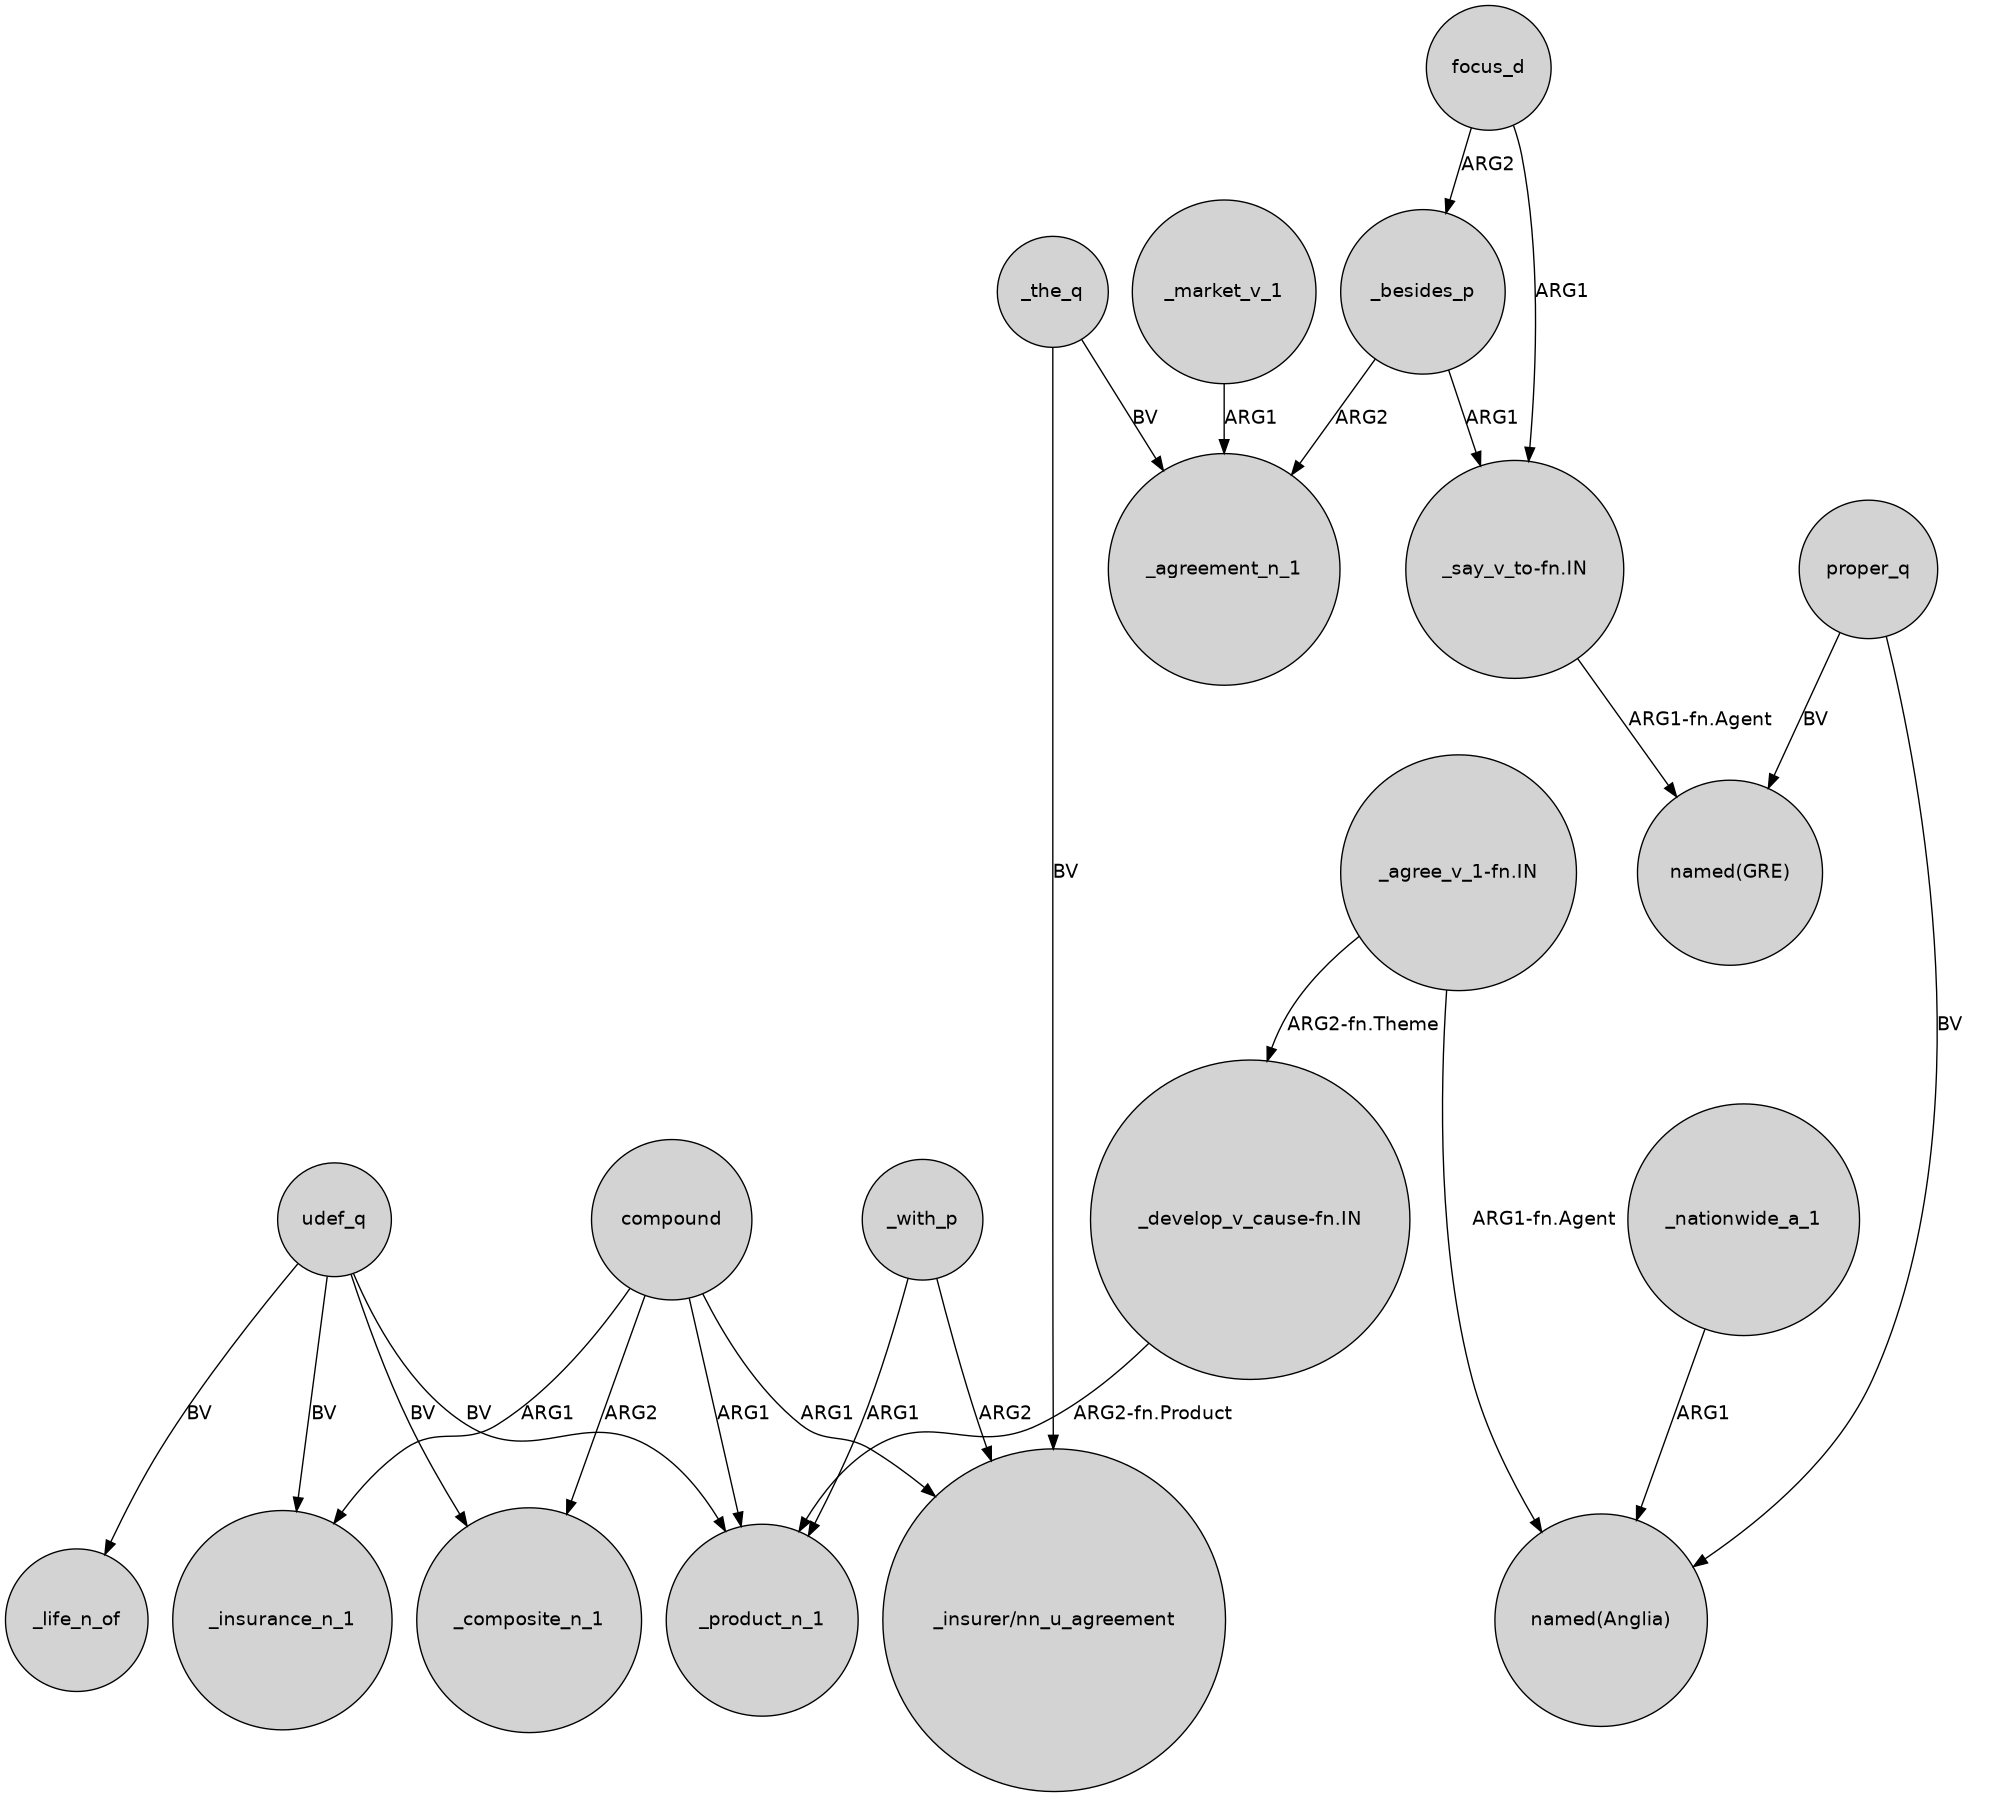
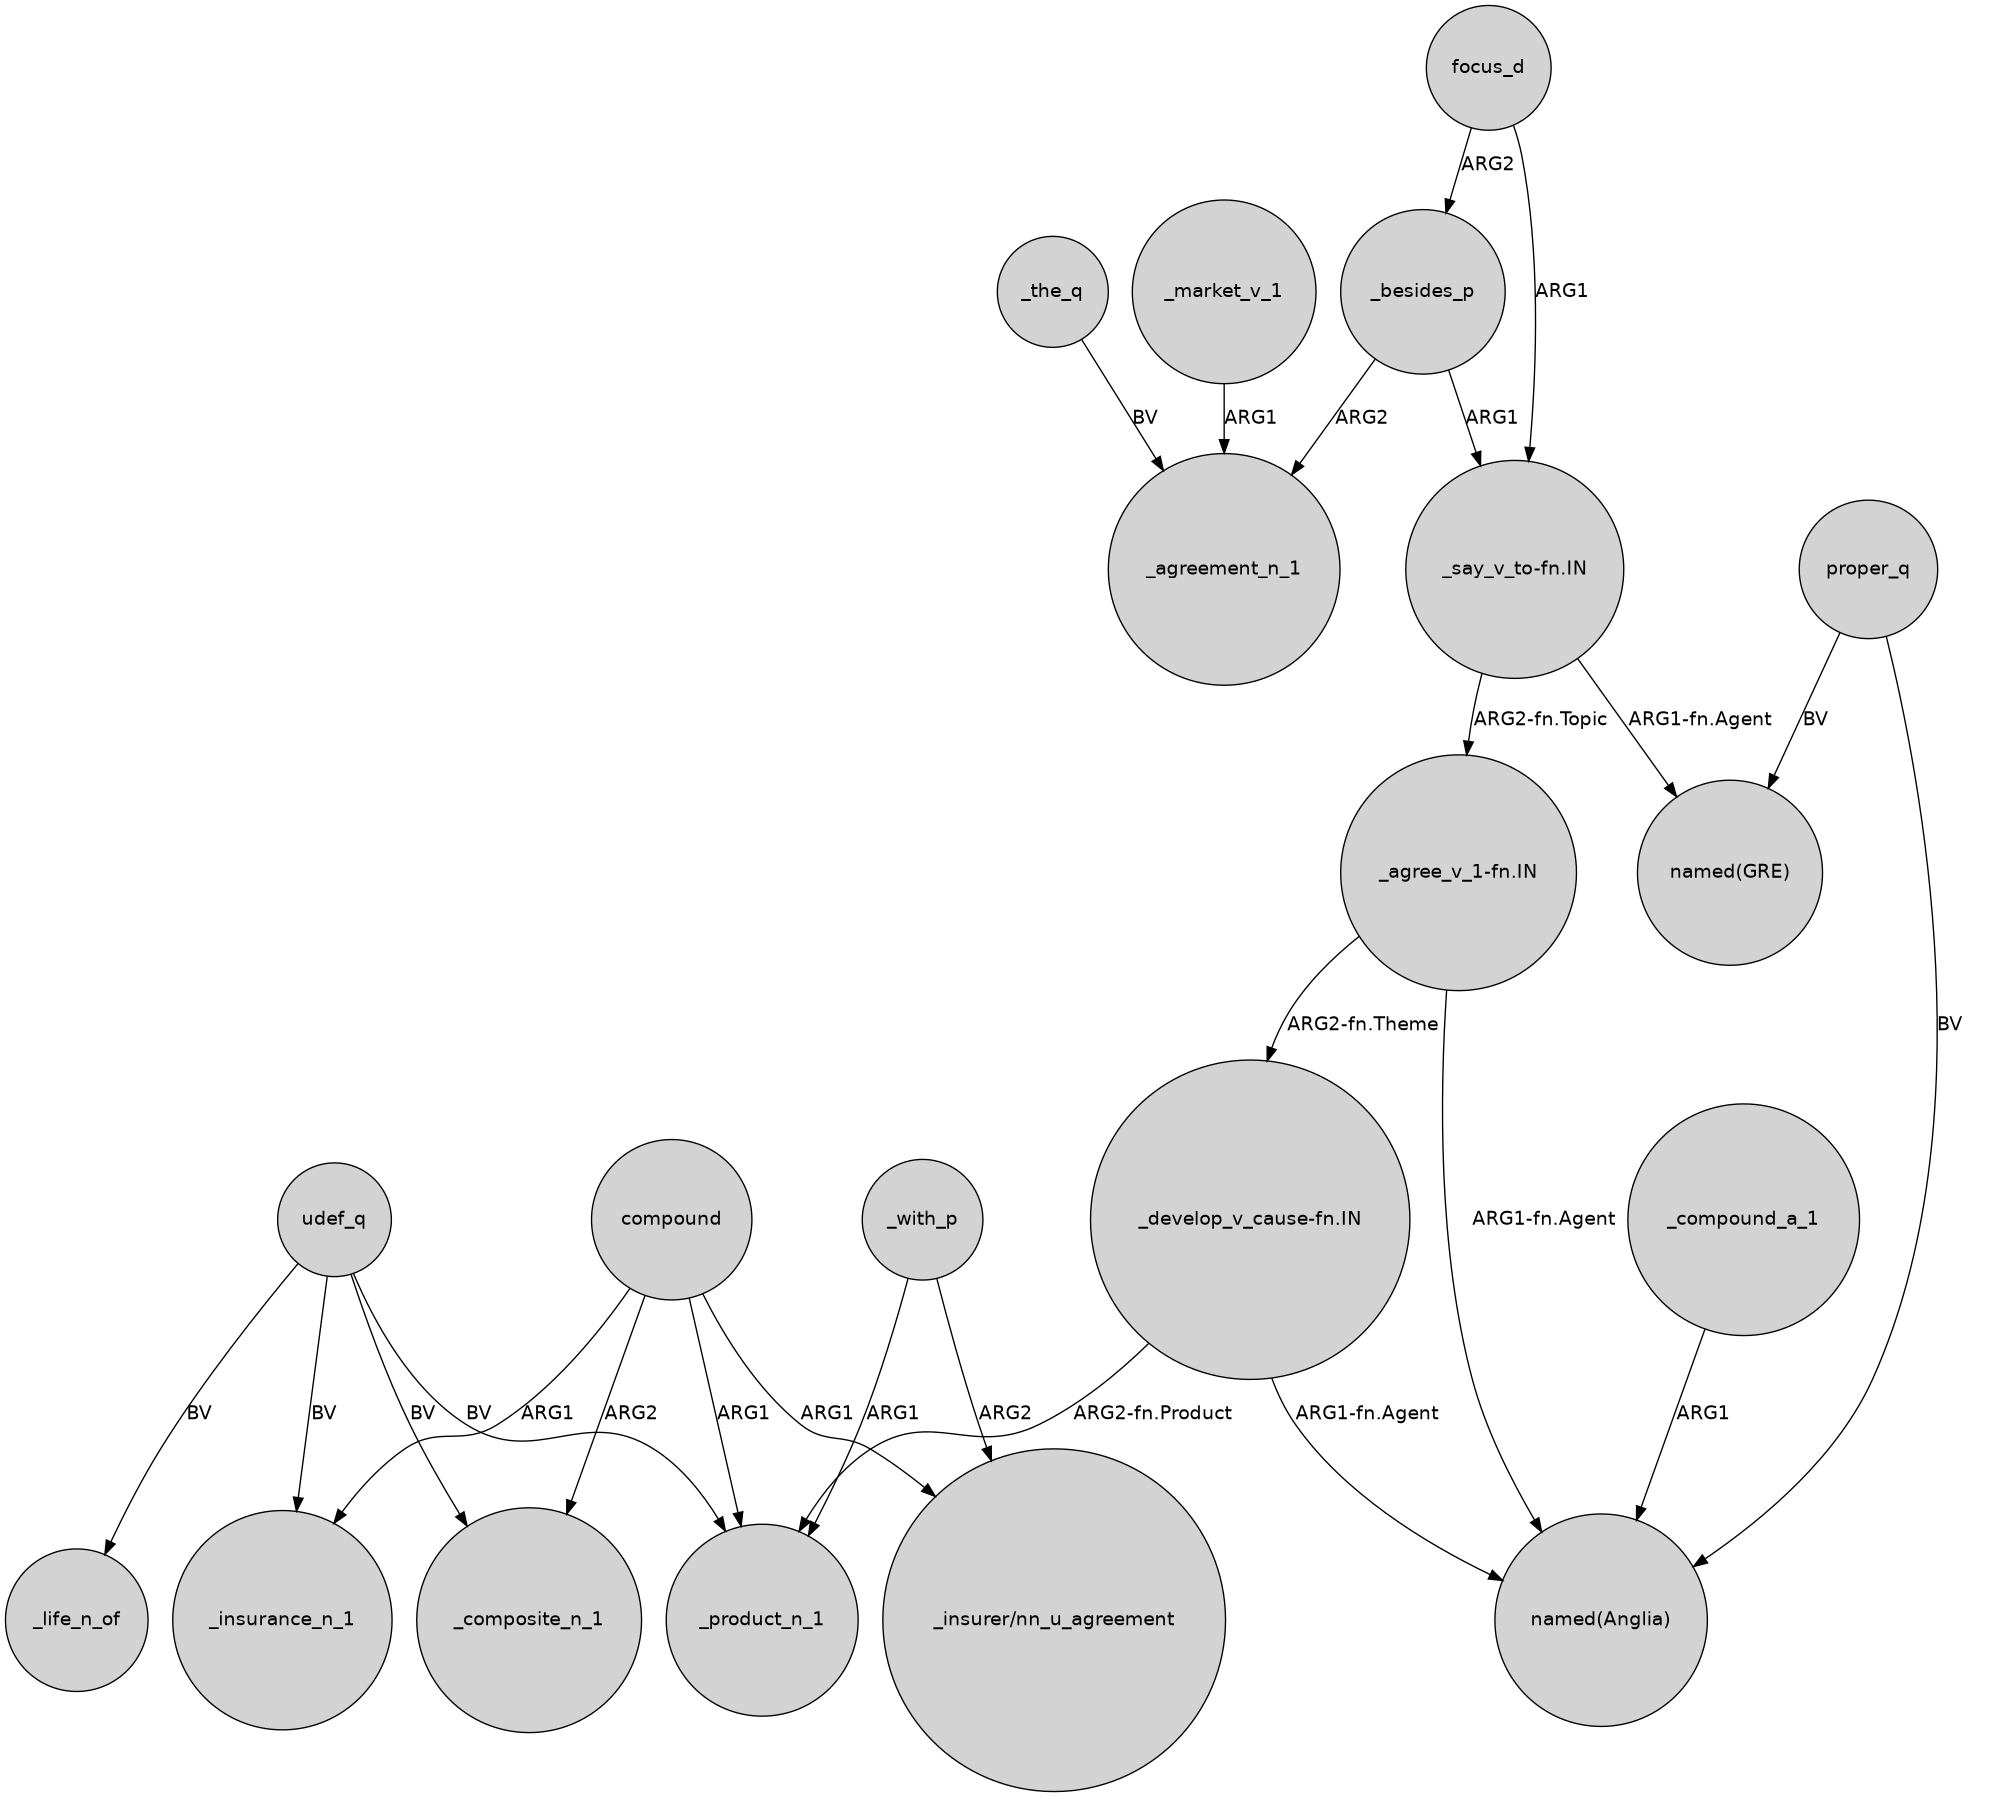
none -> (1474, 707)
(1053, 891) -> none
(1744, 1220) -> (1744, 1220)
none -> (1363, 1495)
